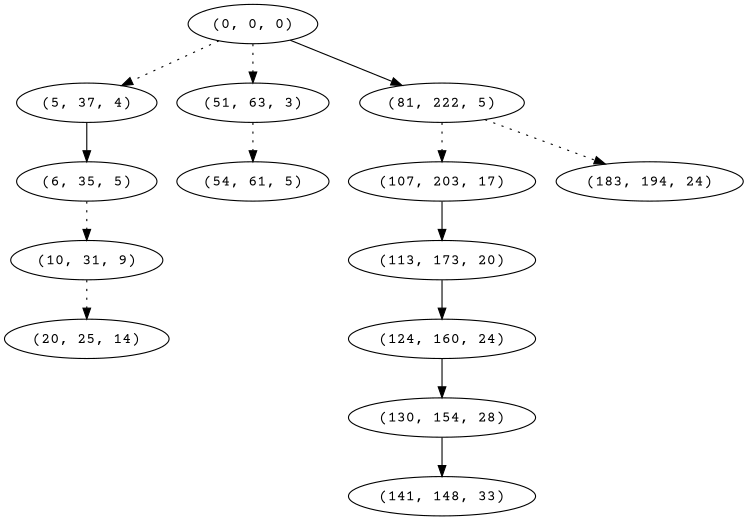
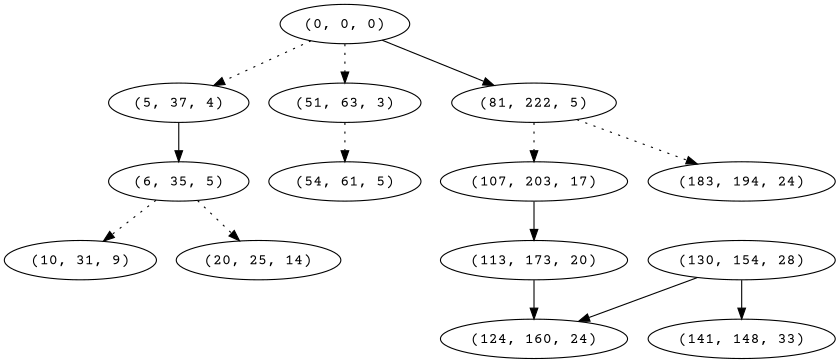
(87, 294) -> (215, 217)
(442, 373) -> (643, 298)
